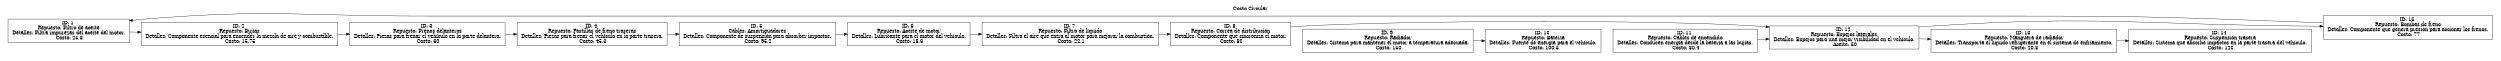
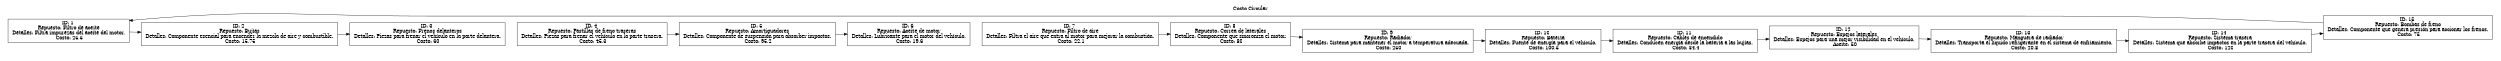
(1528, 22) -> (1295, 37)
(2119, 22) -> (2316, 34)
(757, 31) -> (757, 31)
(1070, 31) -> (1070, 31)
(1231, 31) -> (1231, 31)
(509, 34) -> none
(974, 34) -> none
(2408, 35) -> (2408, 35)
(69, 38) -> (69, 38)
(2220, 38) -> (2220, 38)
none -> (1605, 41)
(909, 42) -> (909, 42)
(1388, 48) -> (1388, 48)
(1685, 48) -> (1685, 48)
